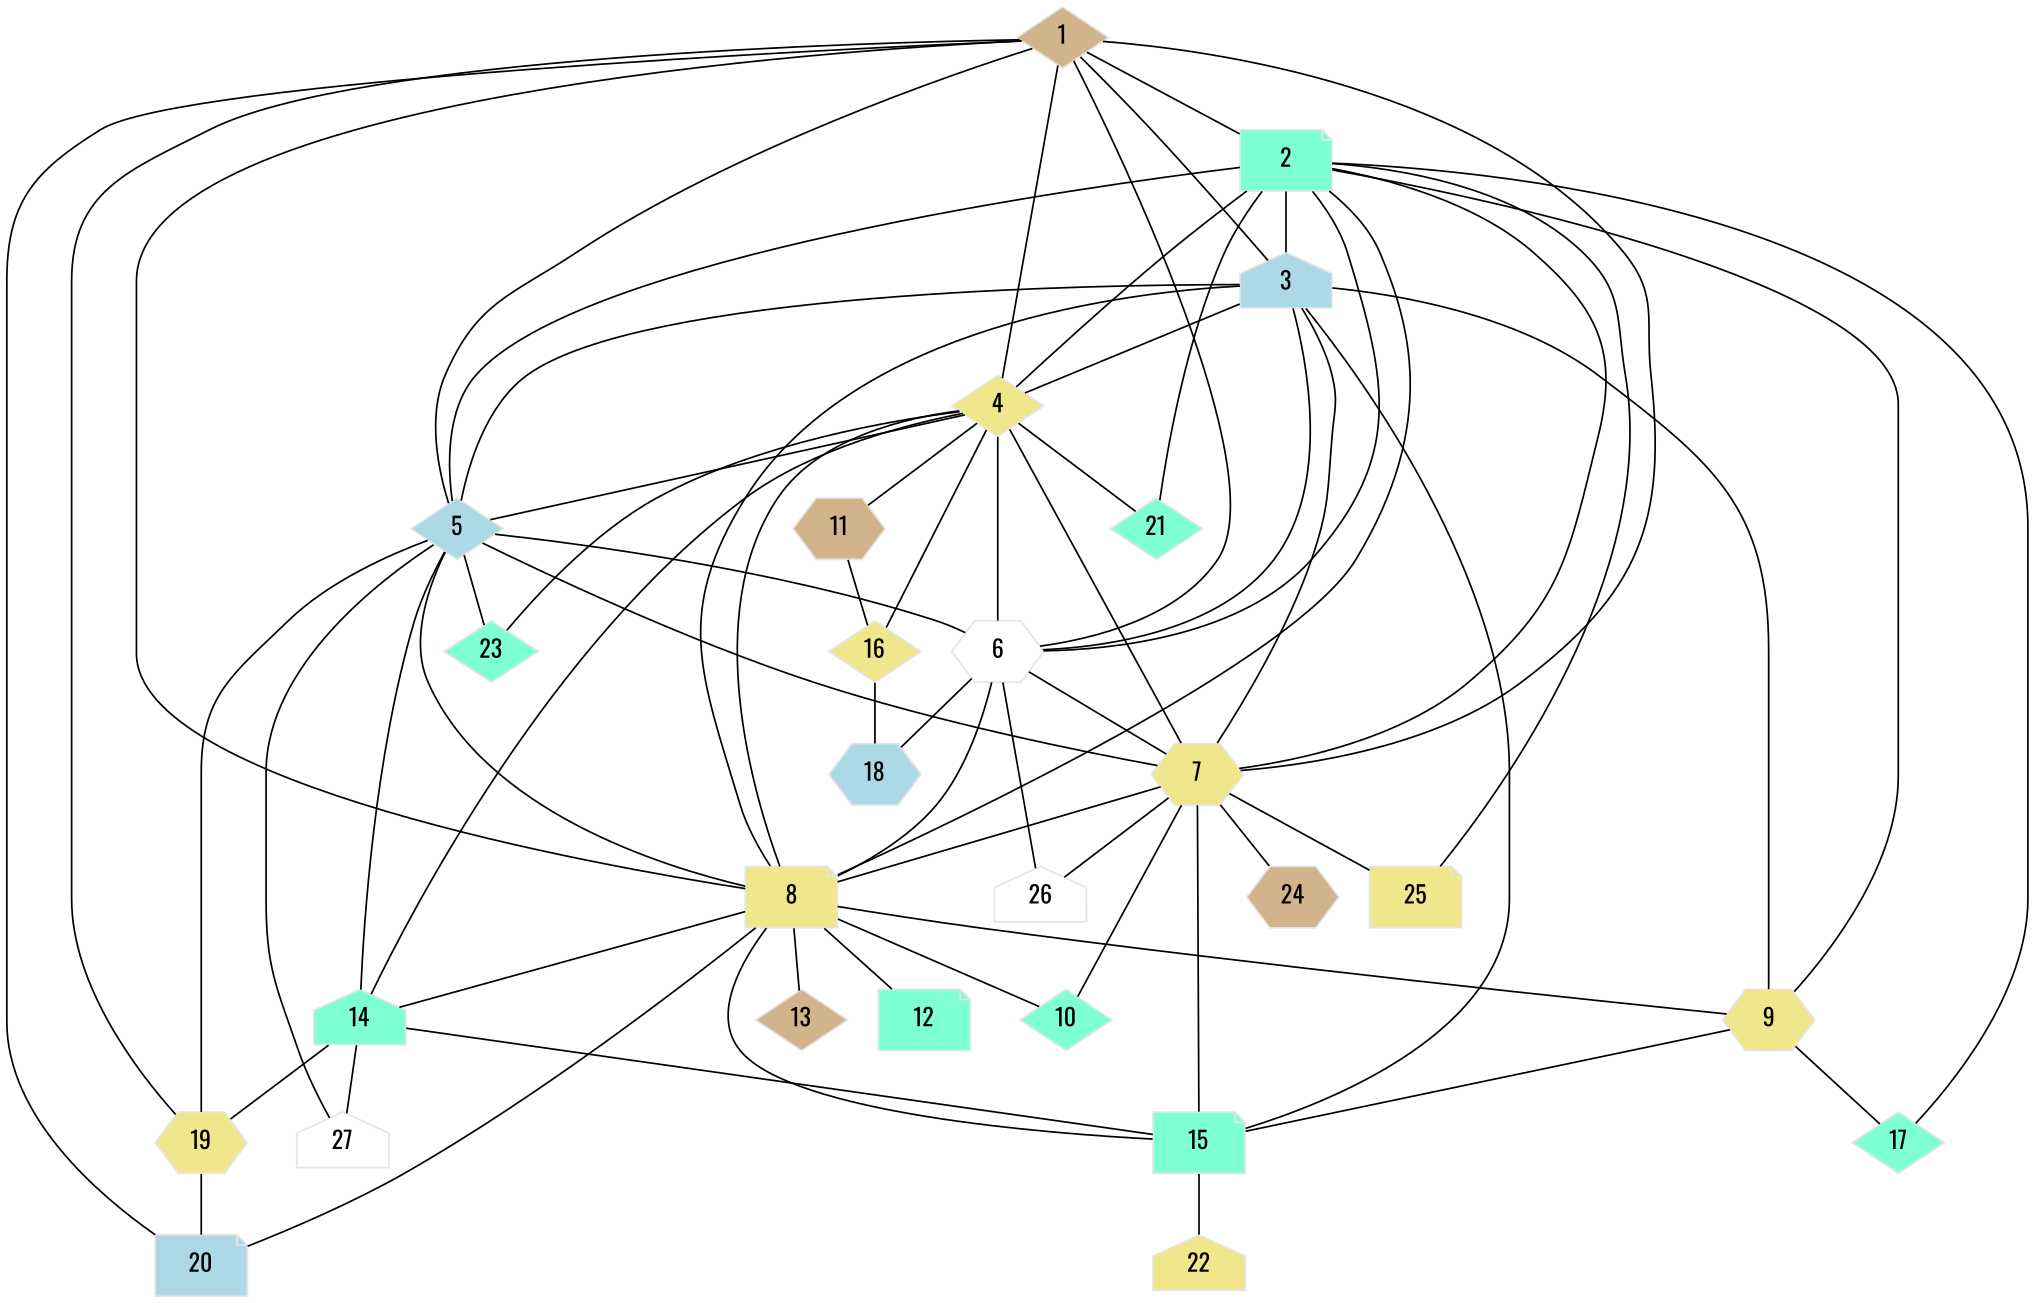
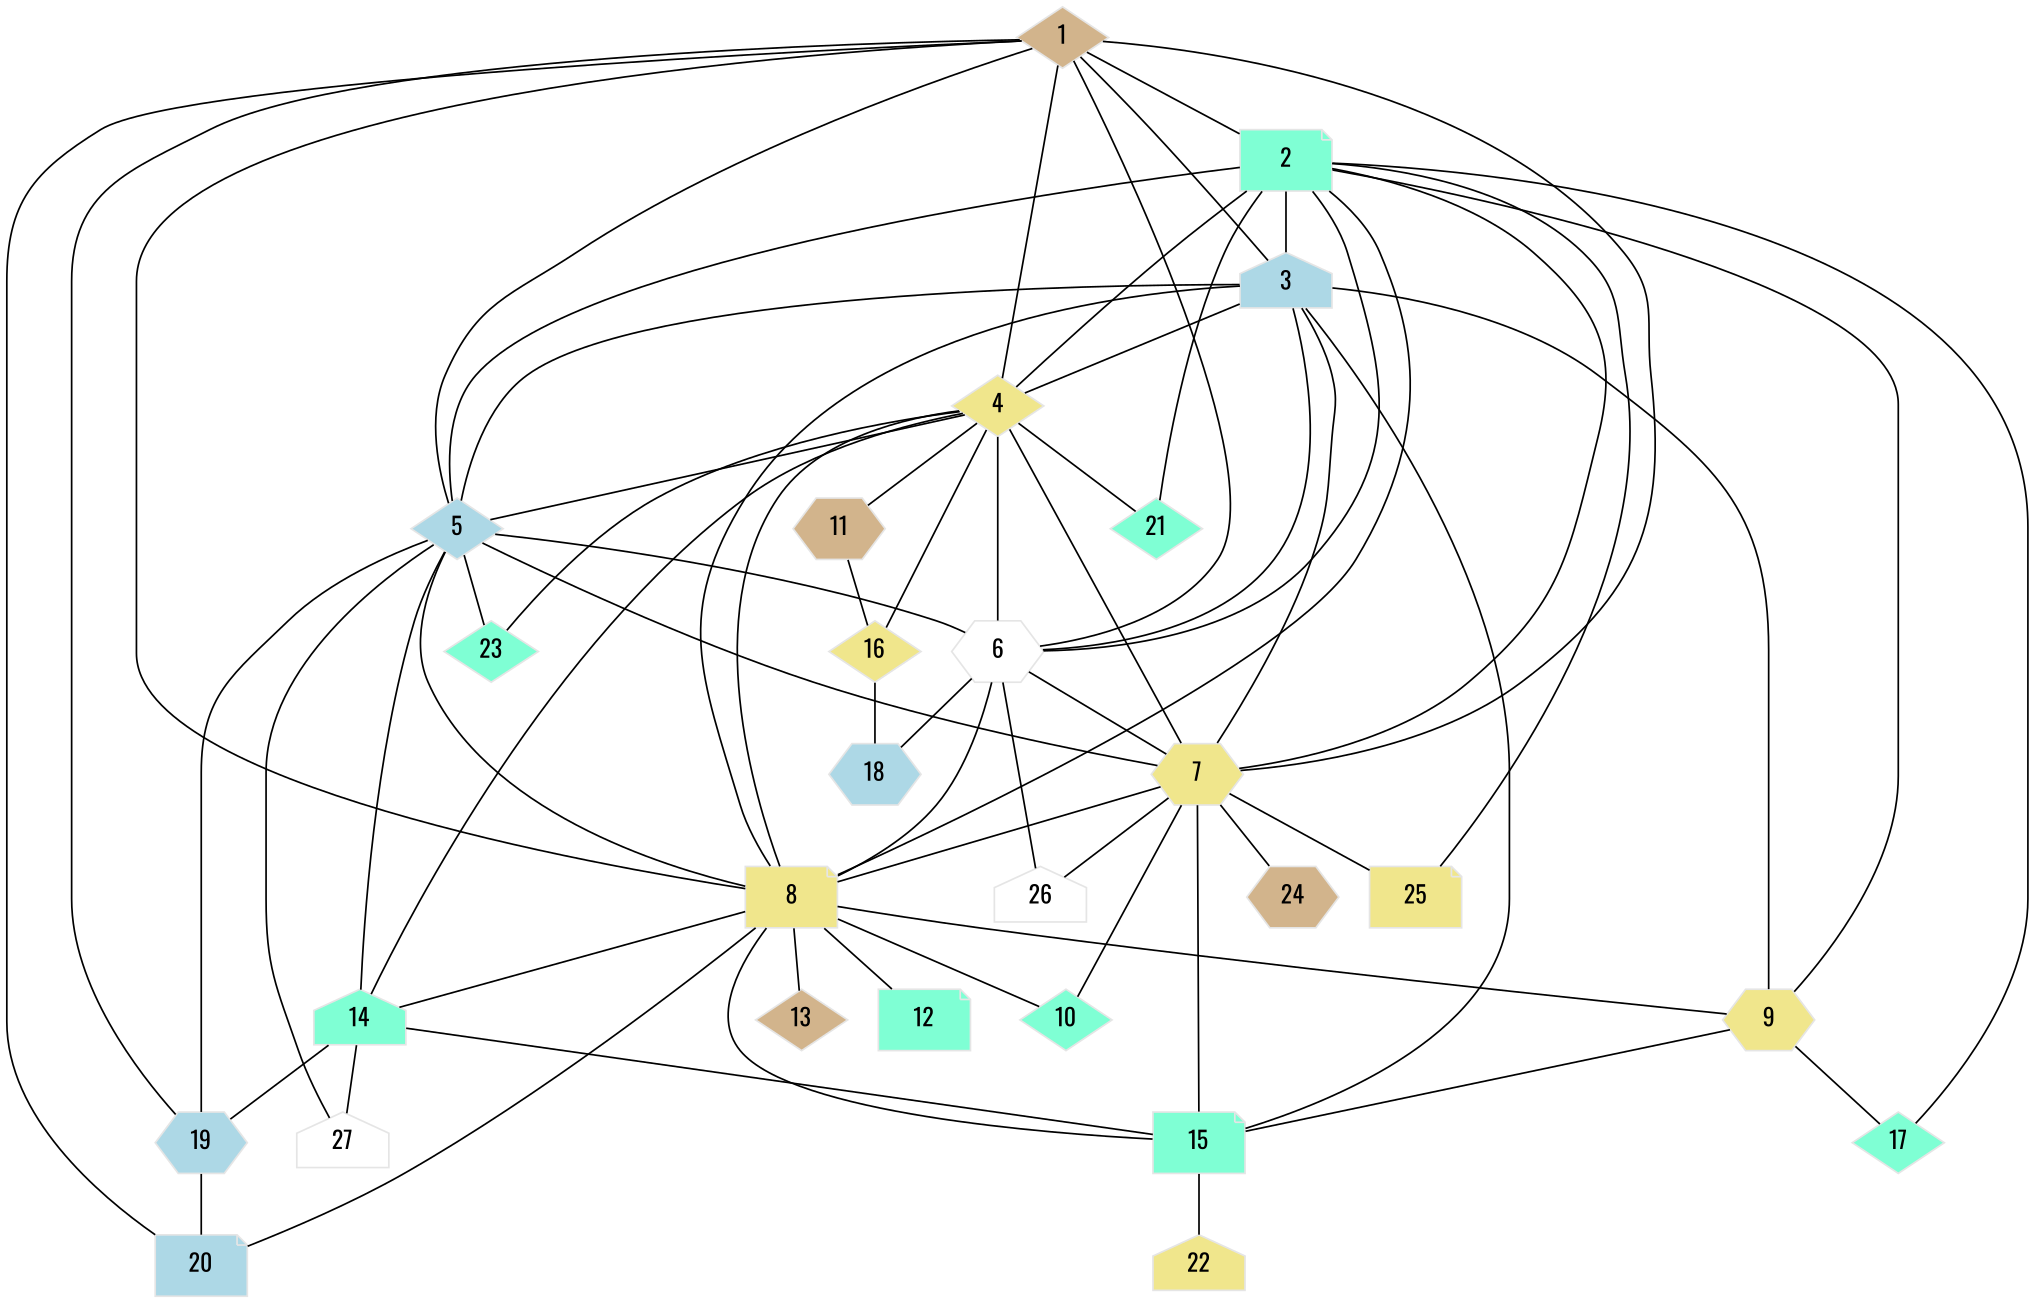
(201, 1143) -> (201, 1143)
